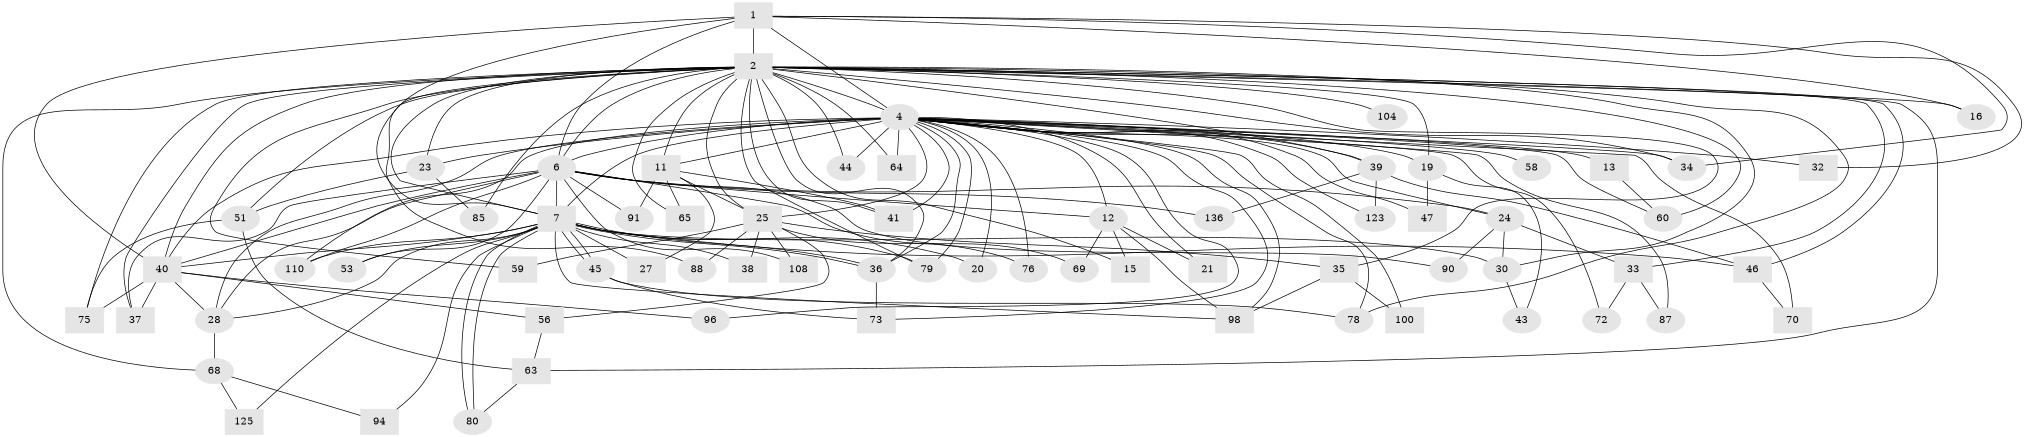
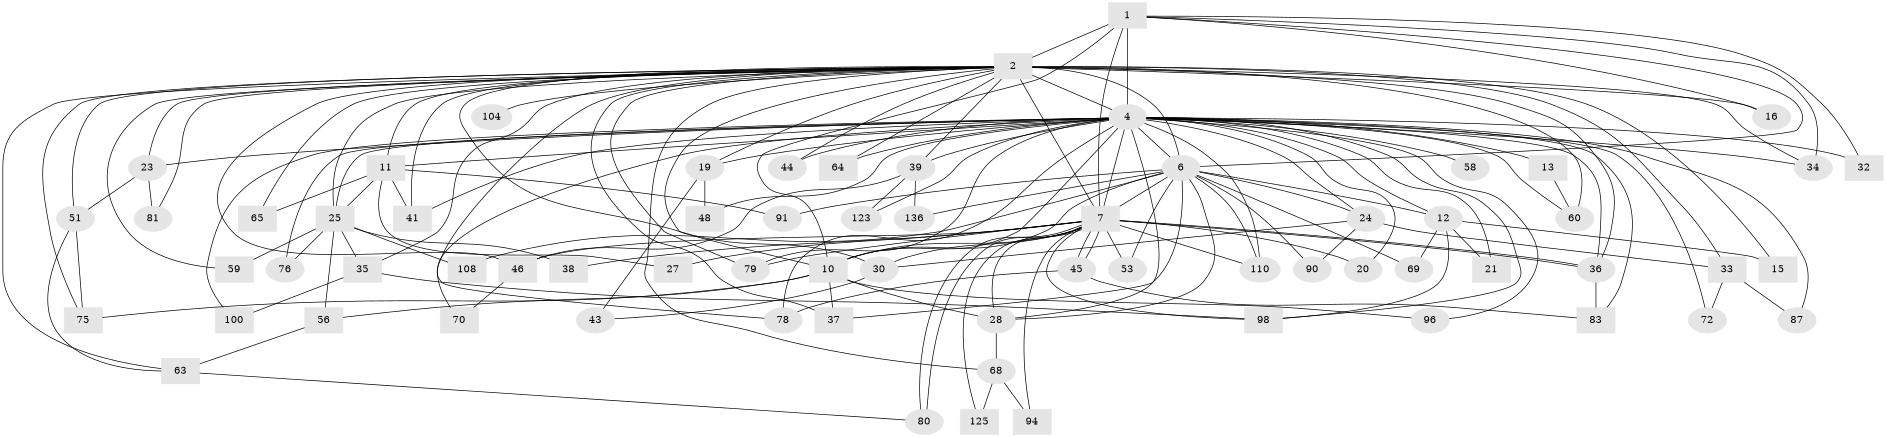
(479, 219) -> (153, 219)
(1427, 219) -> (705, 219)
(162, 270) -> (828, 270)
(697, 270) -> none
(876, 320) -> (1596, 320)
